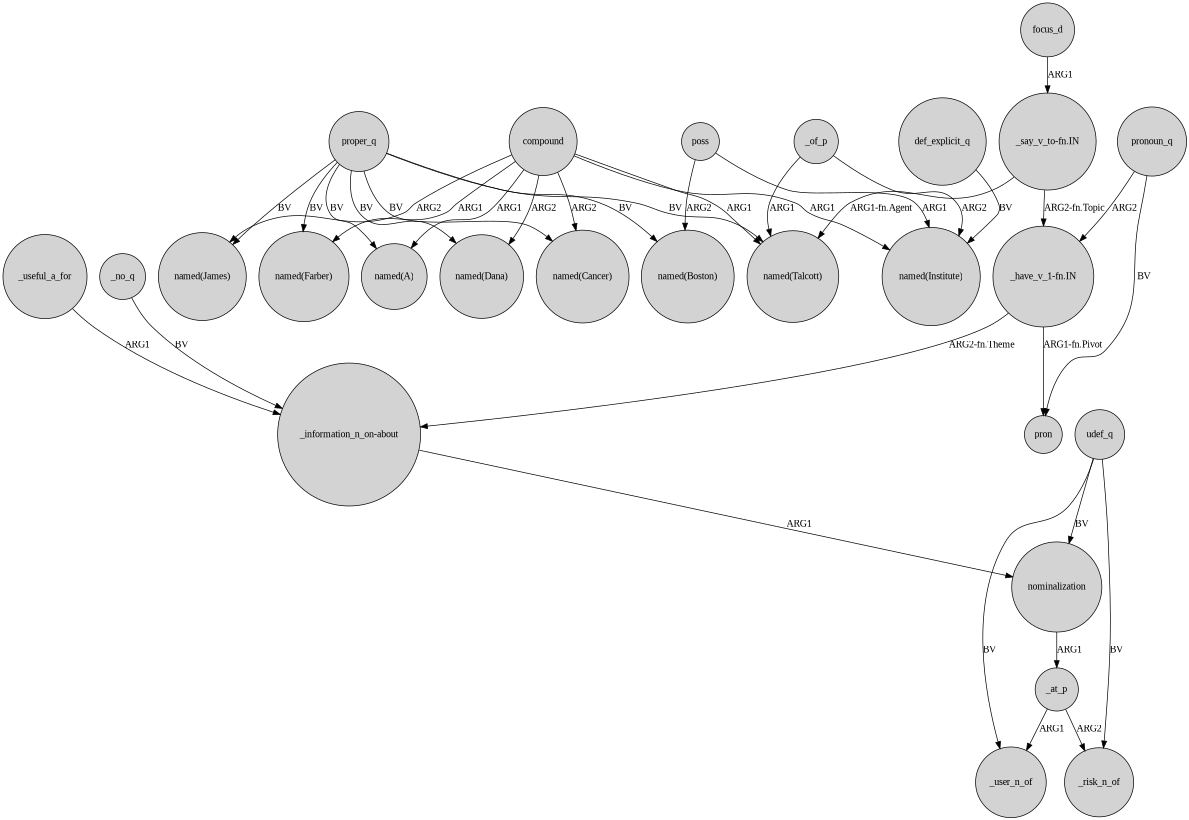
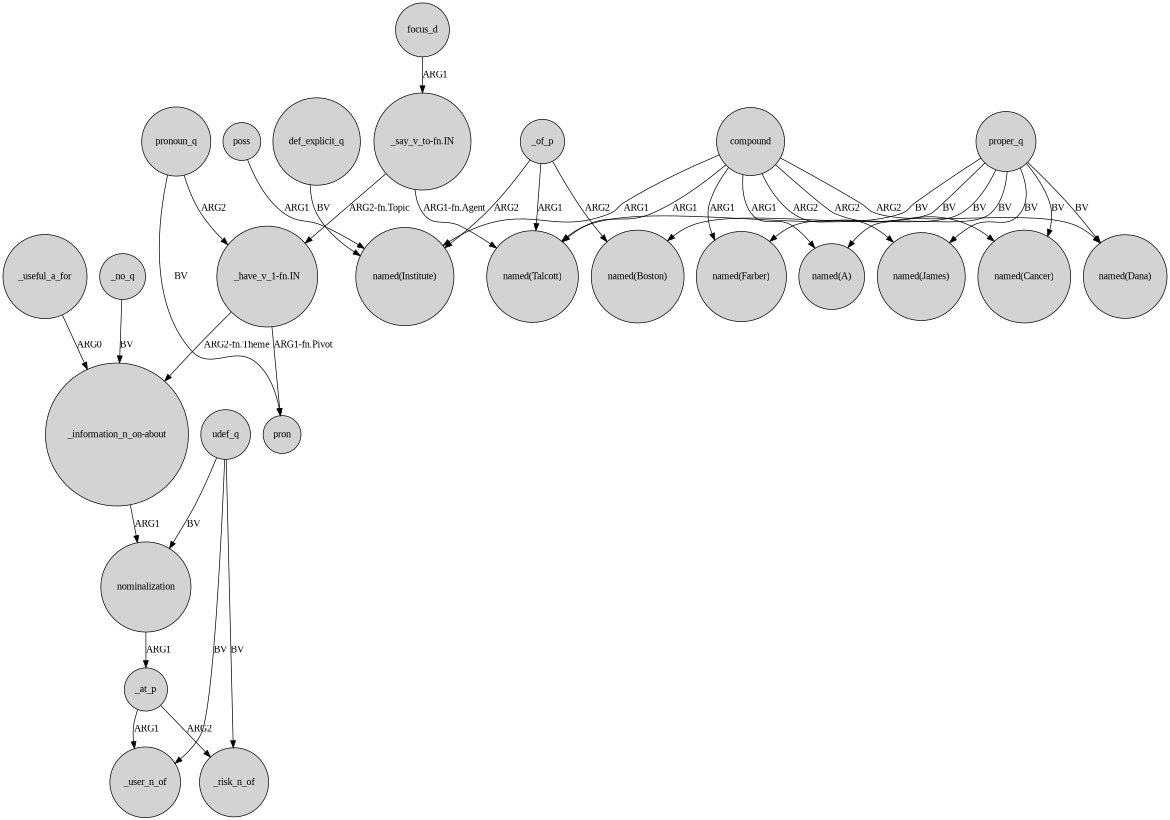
(689, 188) -> (576, 200)
(137, 345) -> (89, 345)
